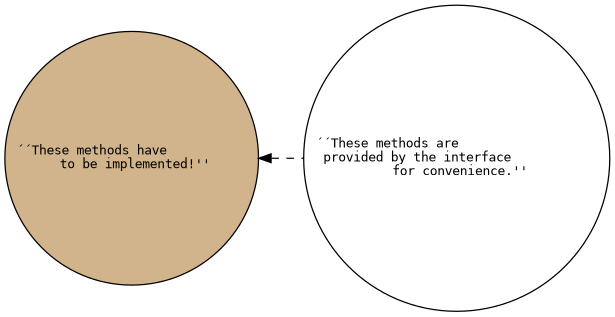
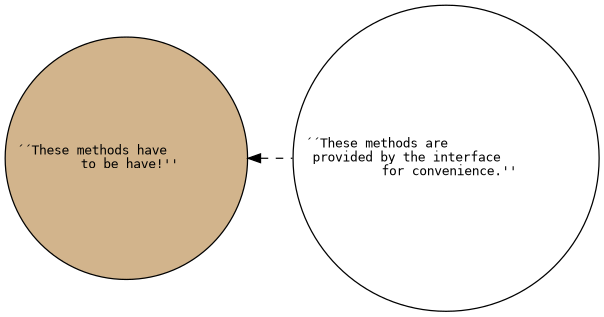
(132, 158) -> (126, 158)
